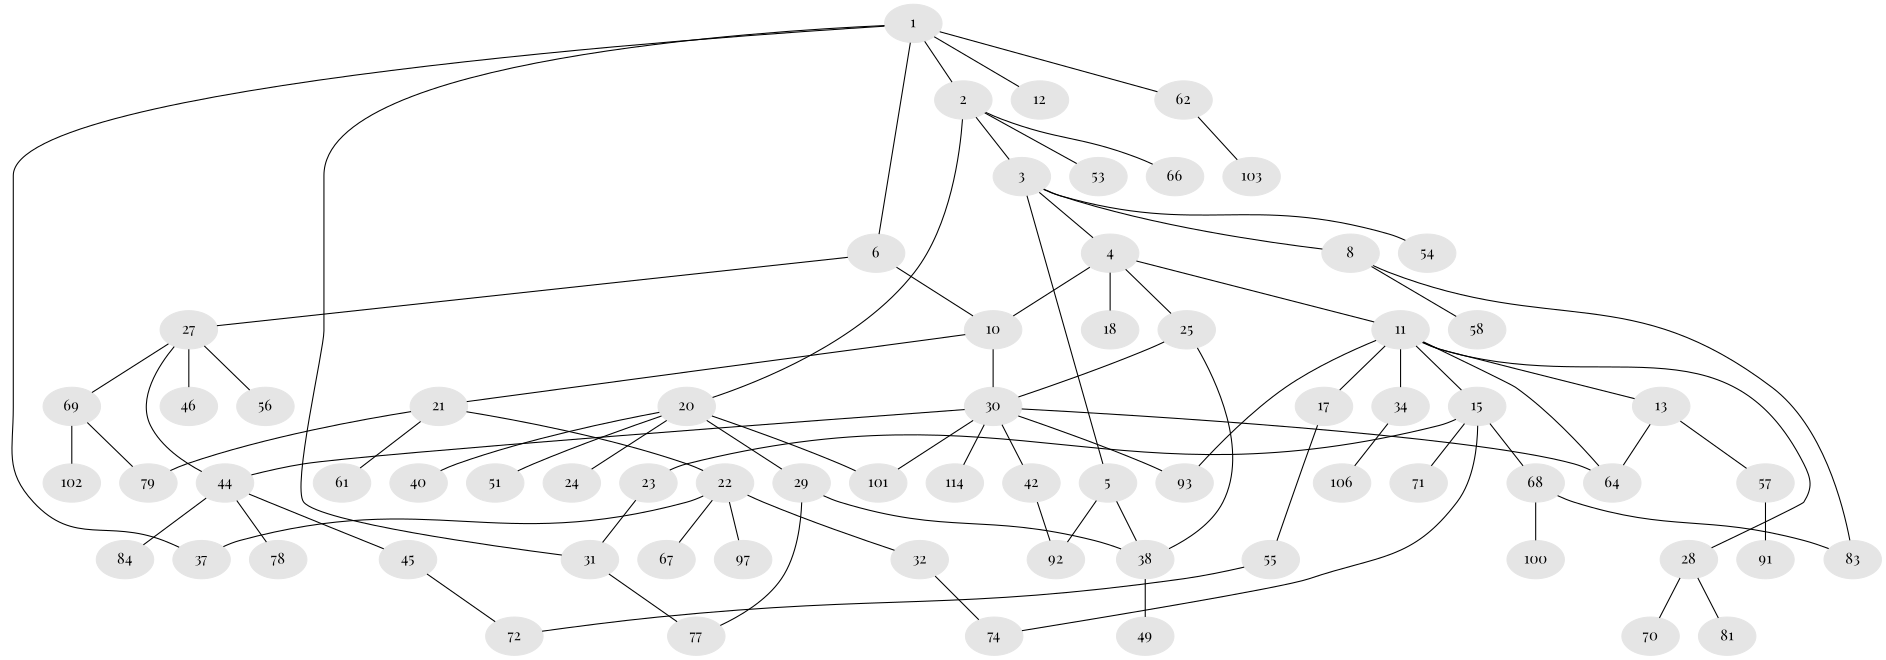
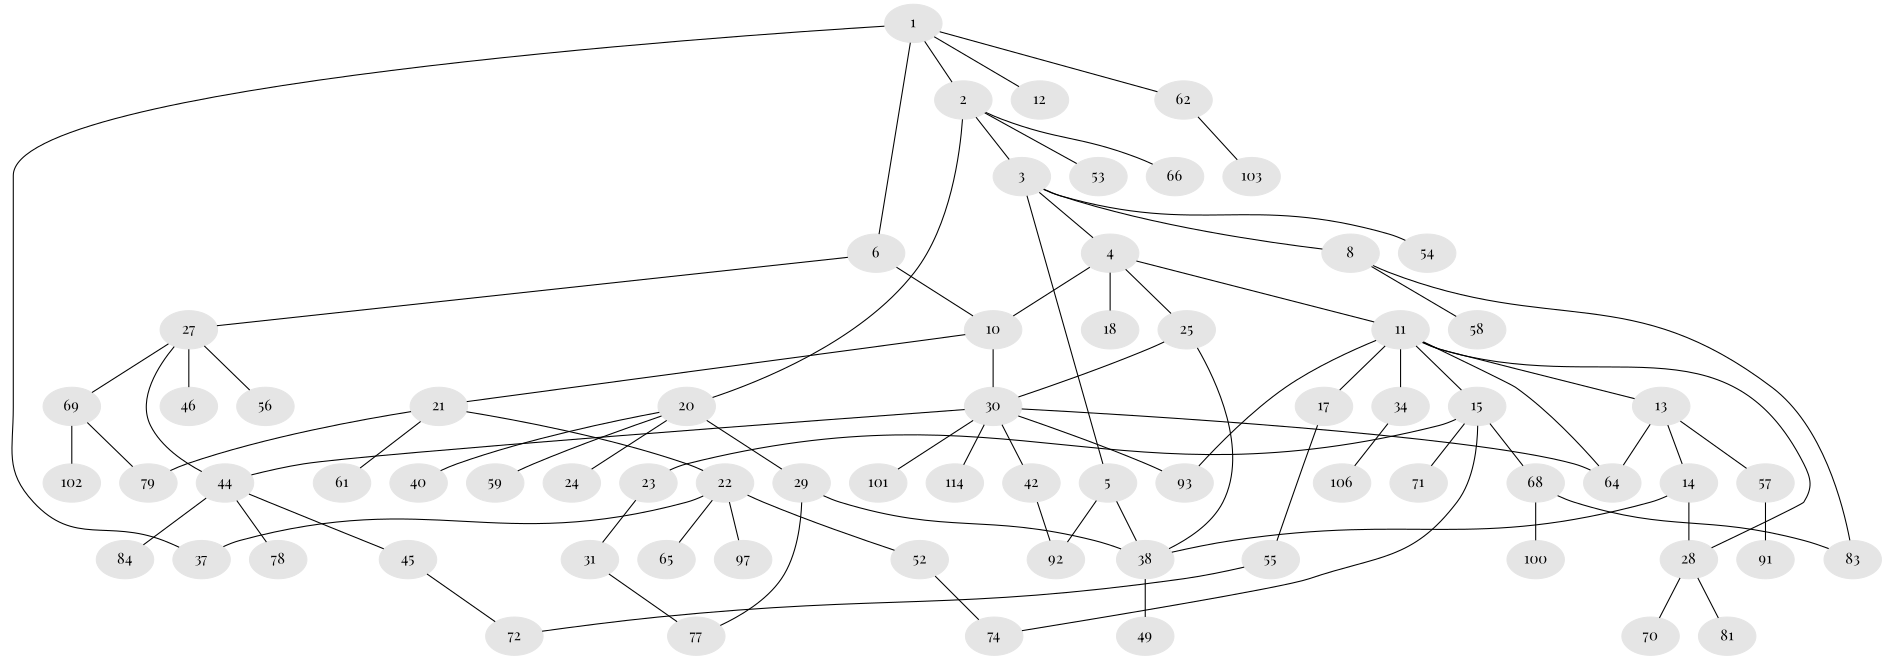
(326, 171) -> none
(777, 439) -> none
(495, 483) -> (495, 483)
none -> (1689, 483)
(667, 560) -> (667, 560)
(920, 560) -> (920, 560)
